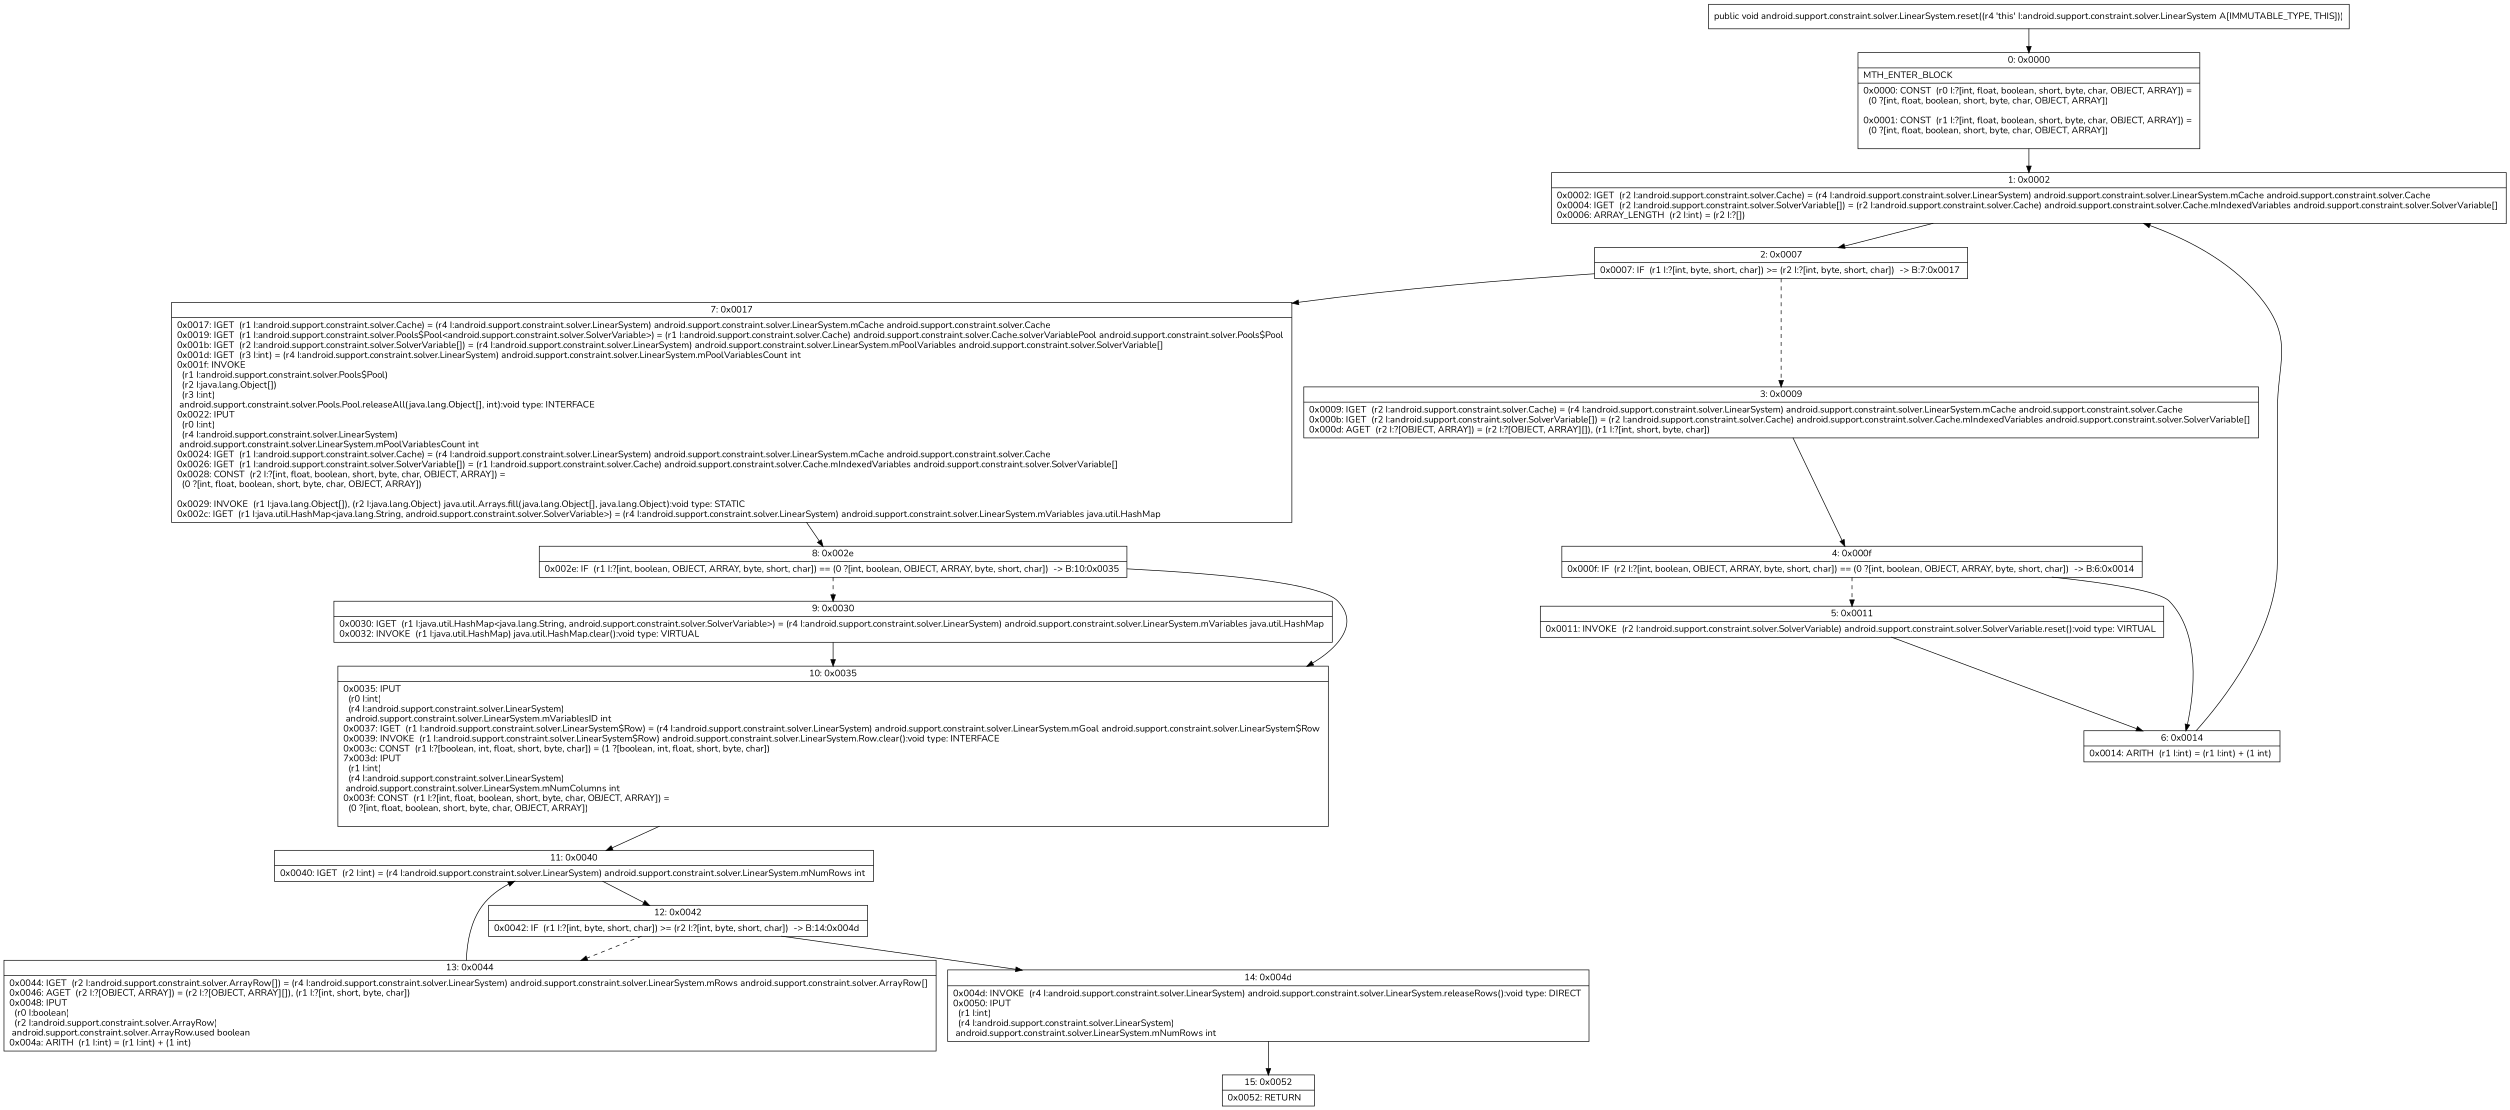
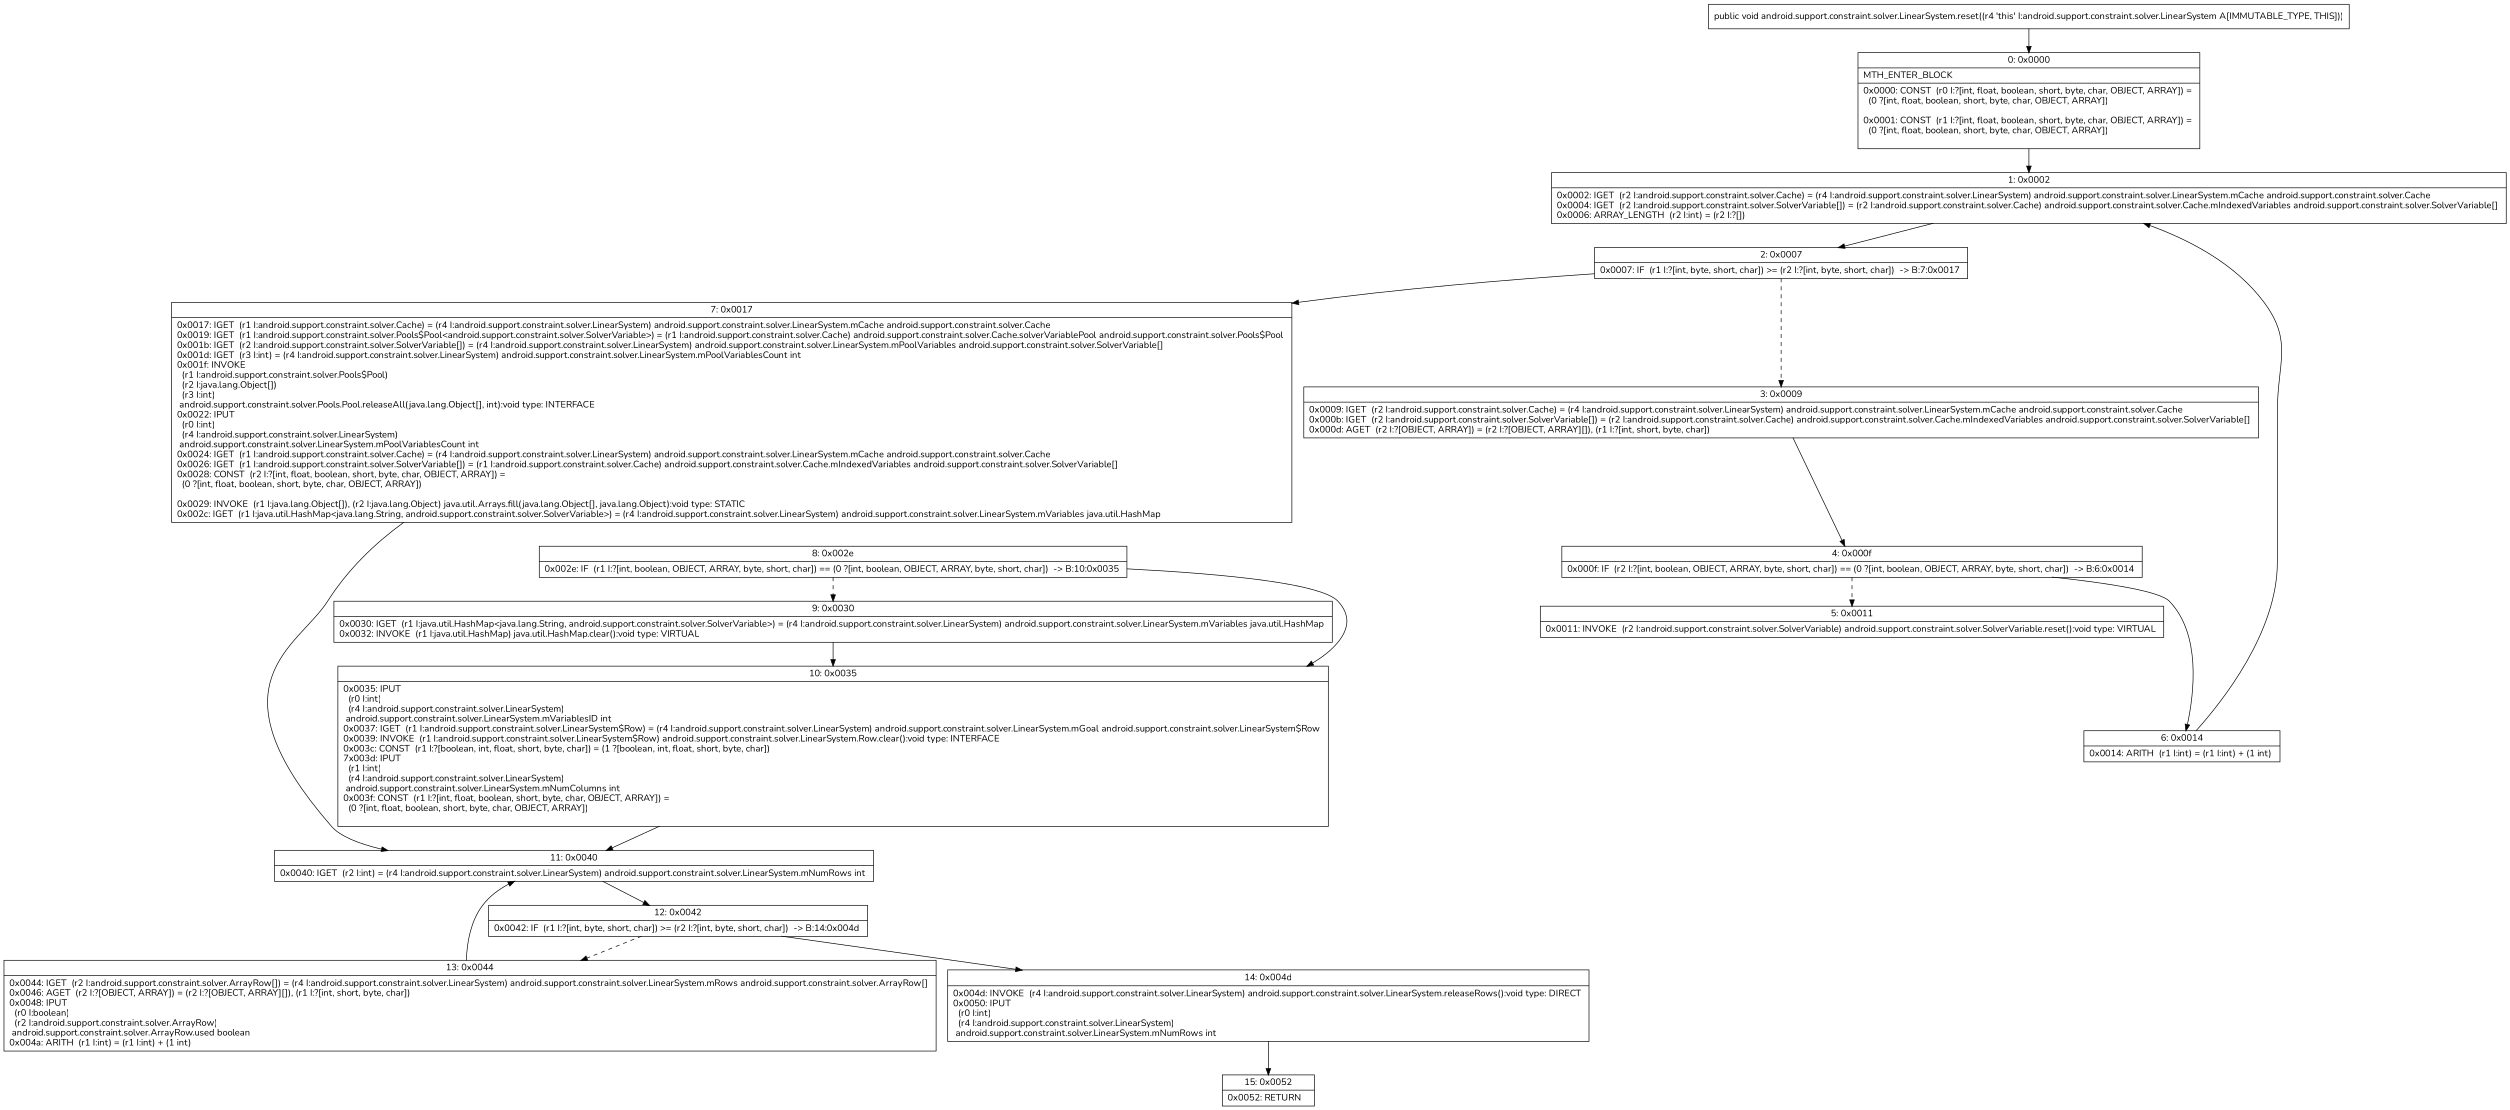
(813, 532) -> (270, 686)
(2014, 683) -> none
(972, 1013) -> (972, 1013)
